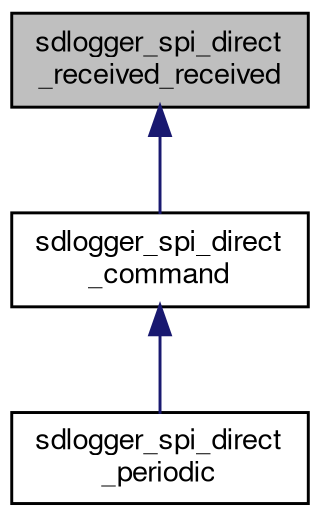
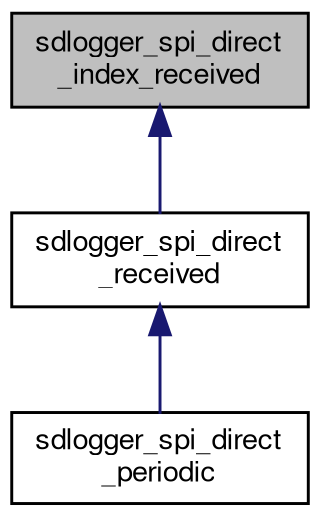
(160, 60) -> (160, 60)
(160, 260) -> (160, 260)
